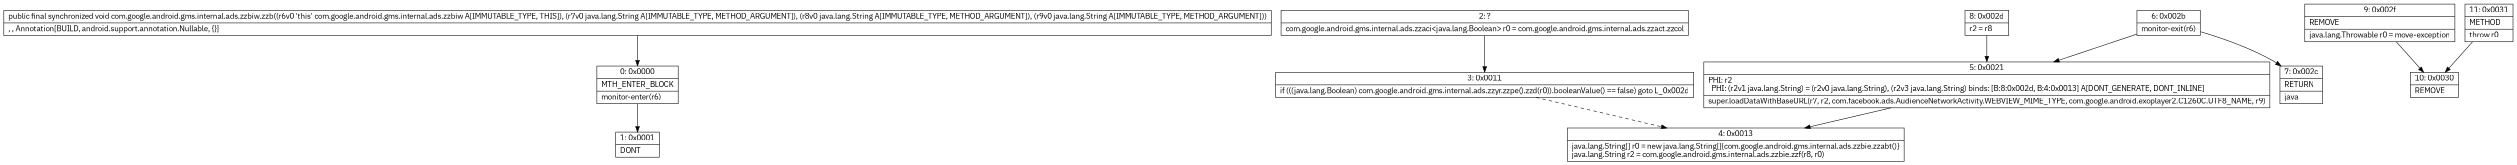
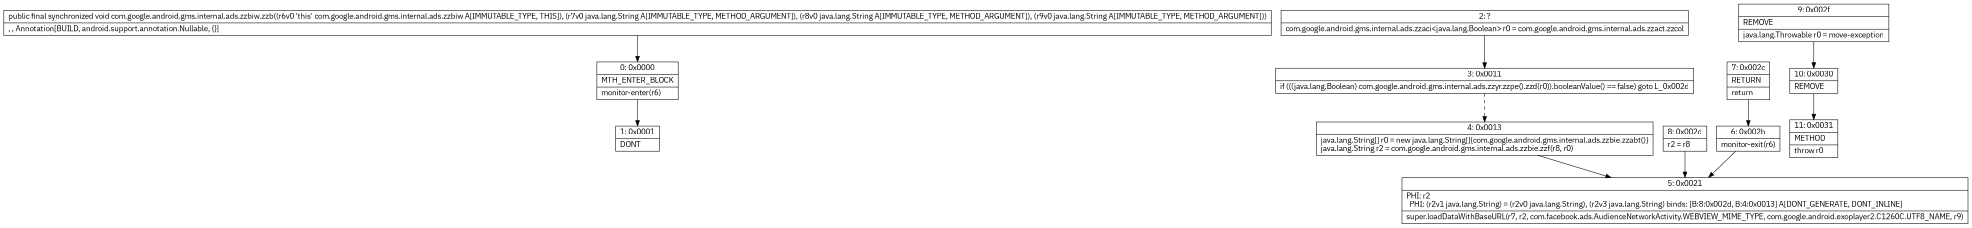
(2239, 45) -> (1748, 110)
(2461, 55) -> (1814, 104)
(2291, 97) -> (1742, 93)
(1851, 117) -> (1572, 166)
